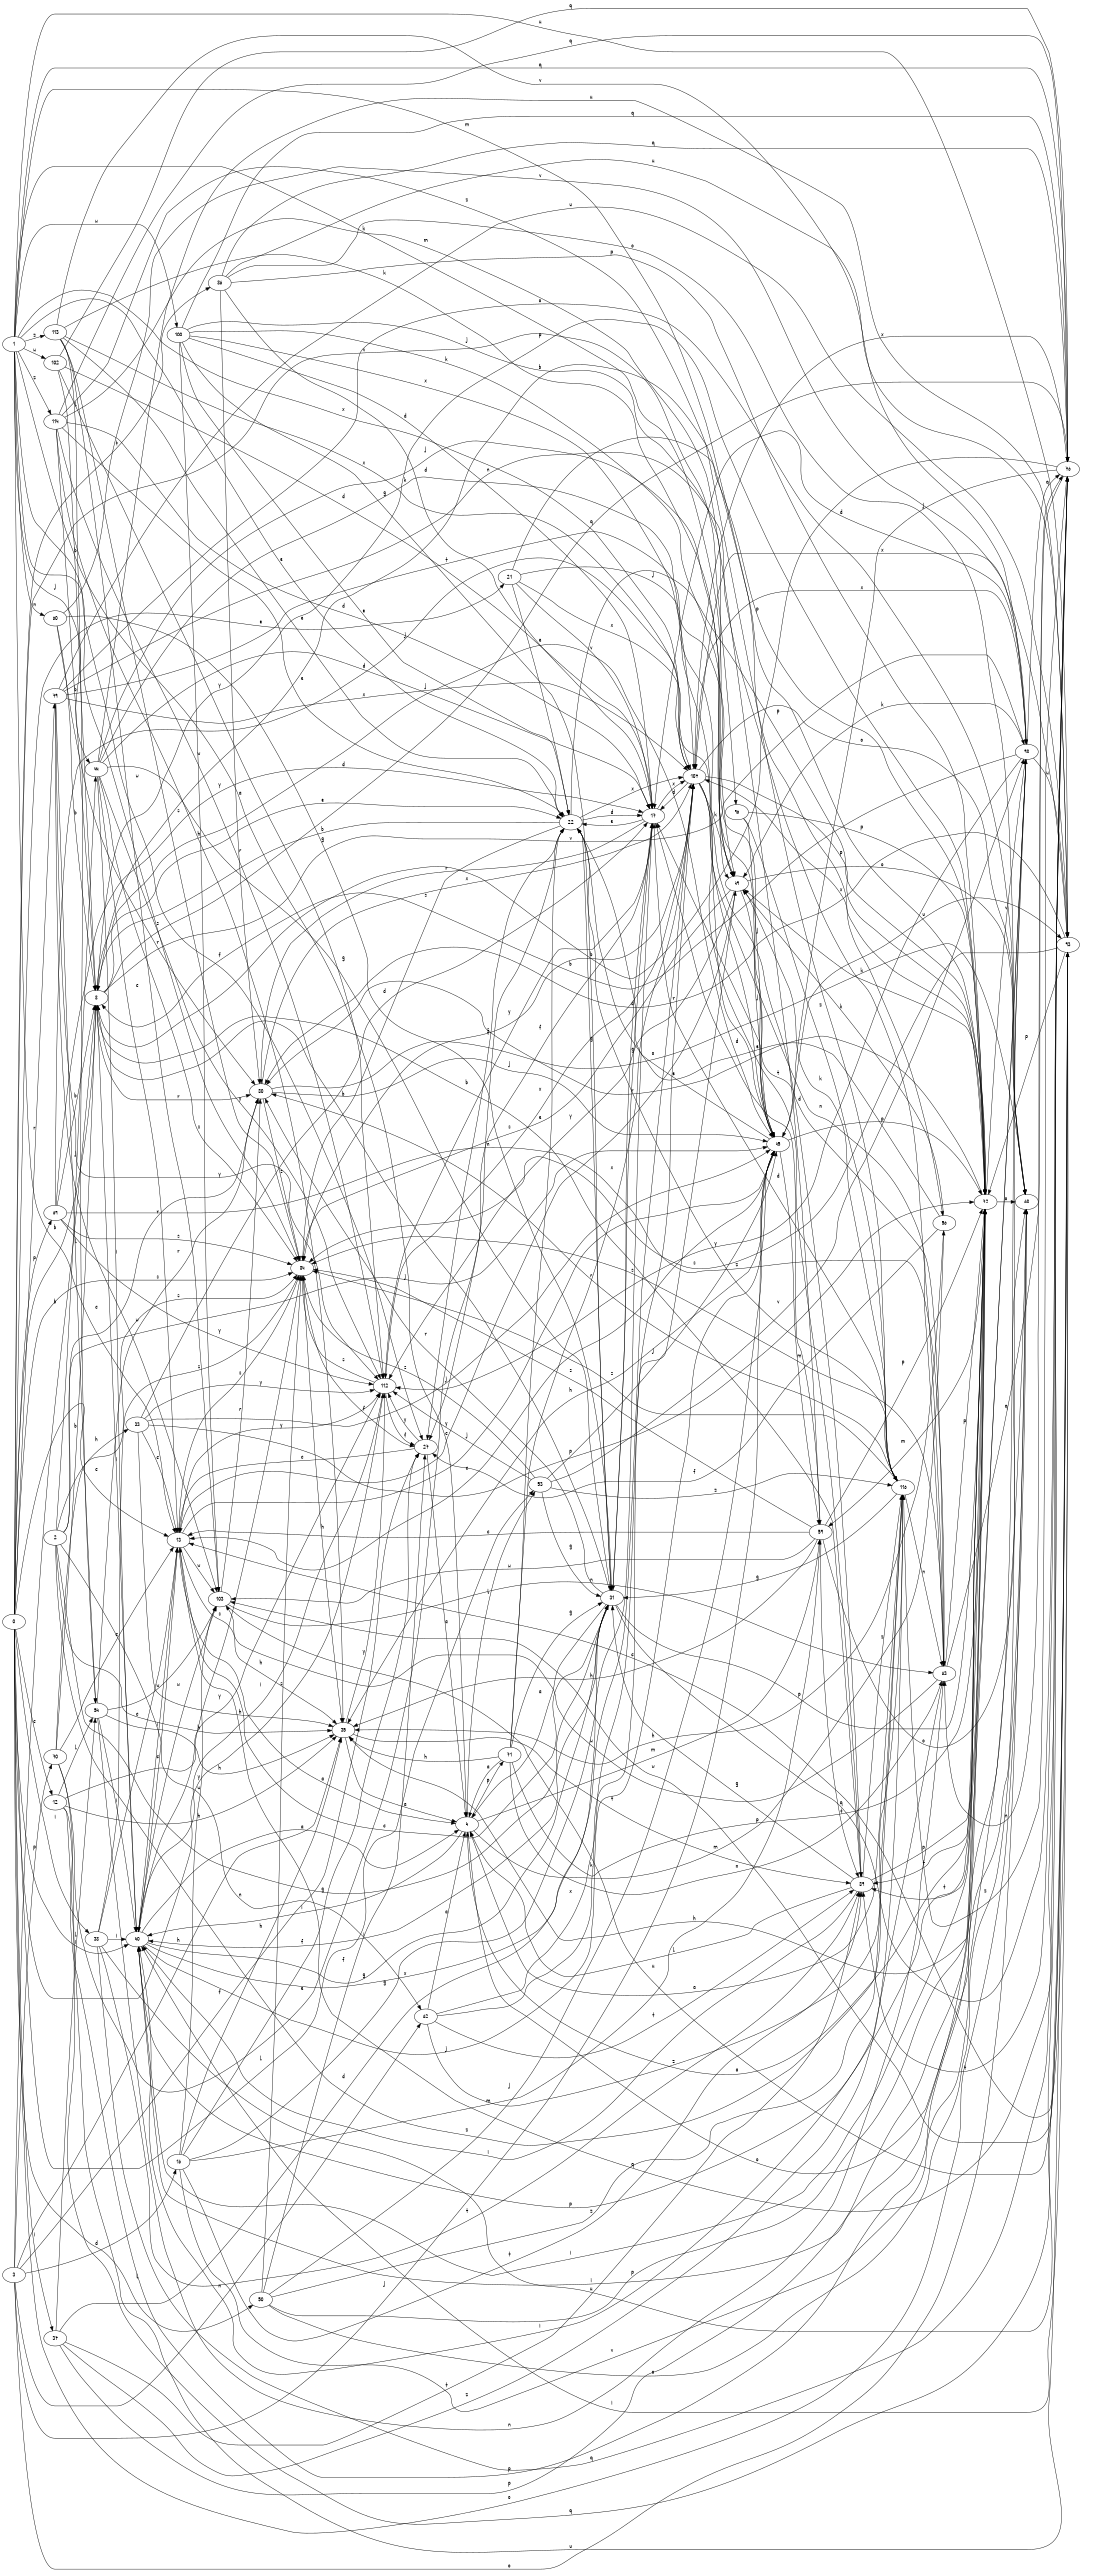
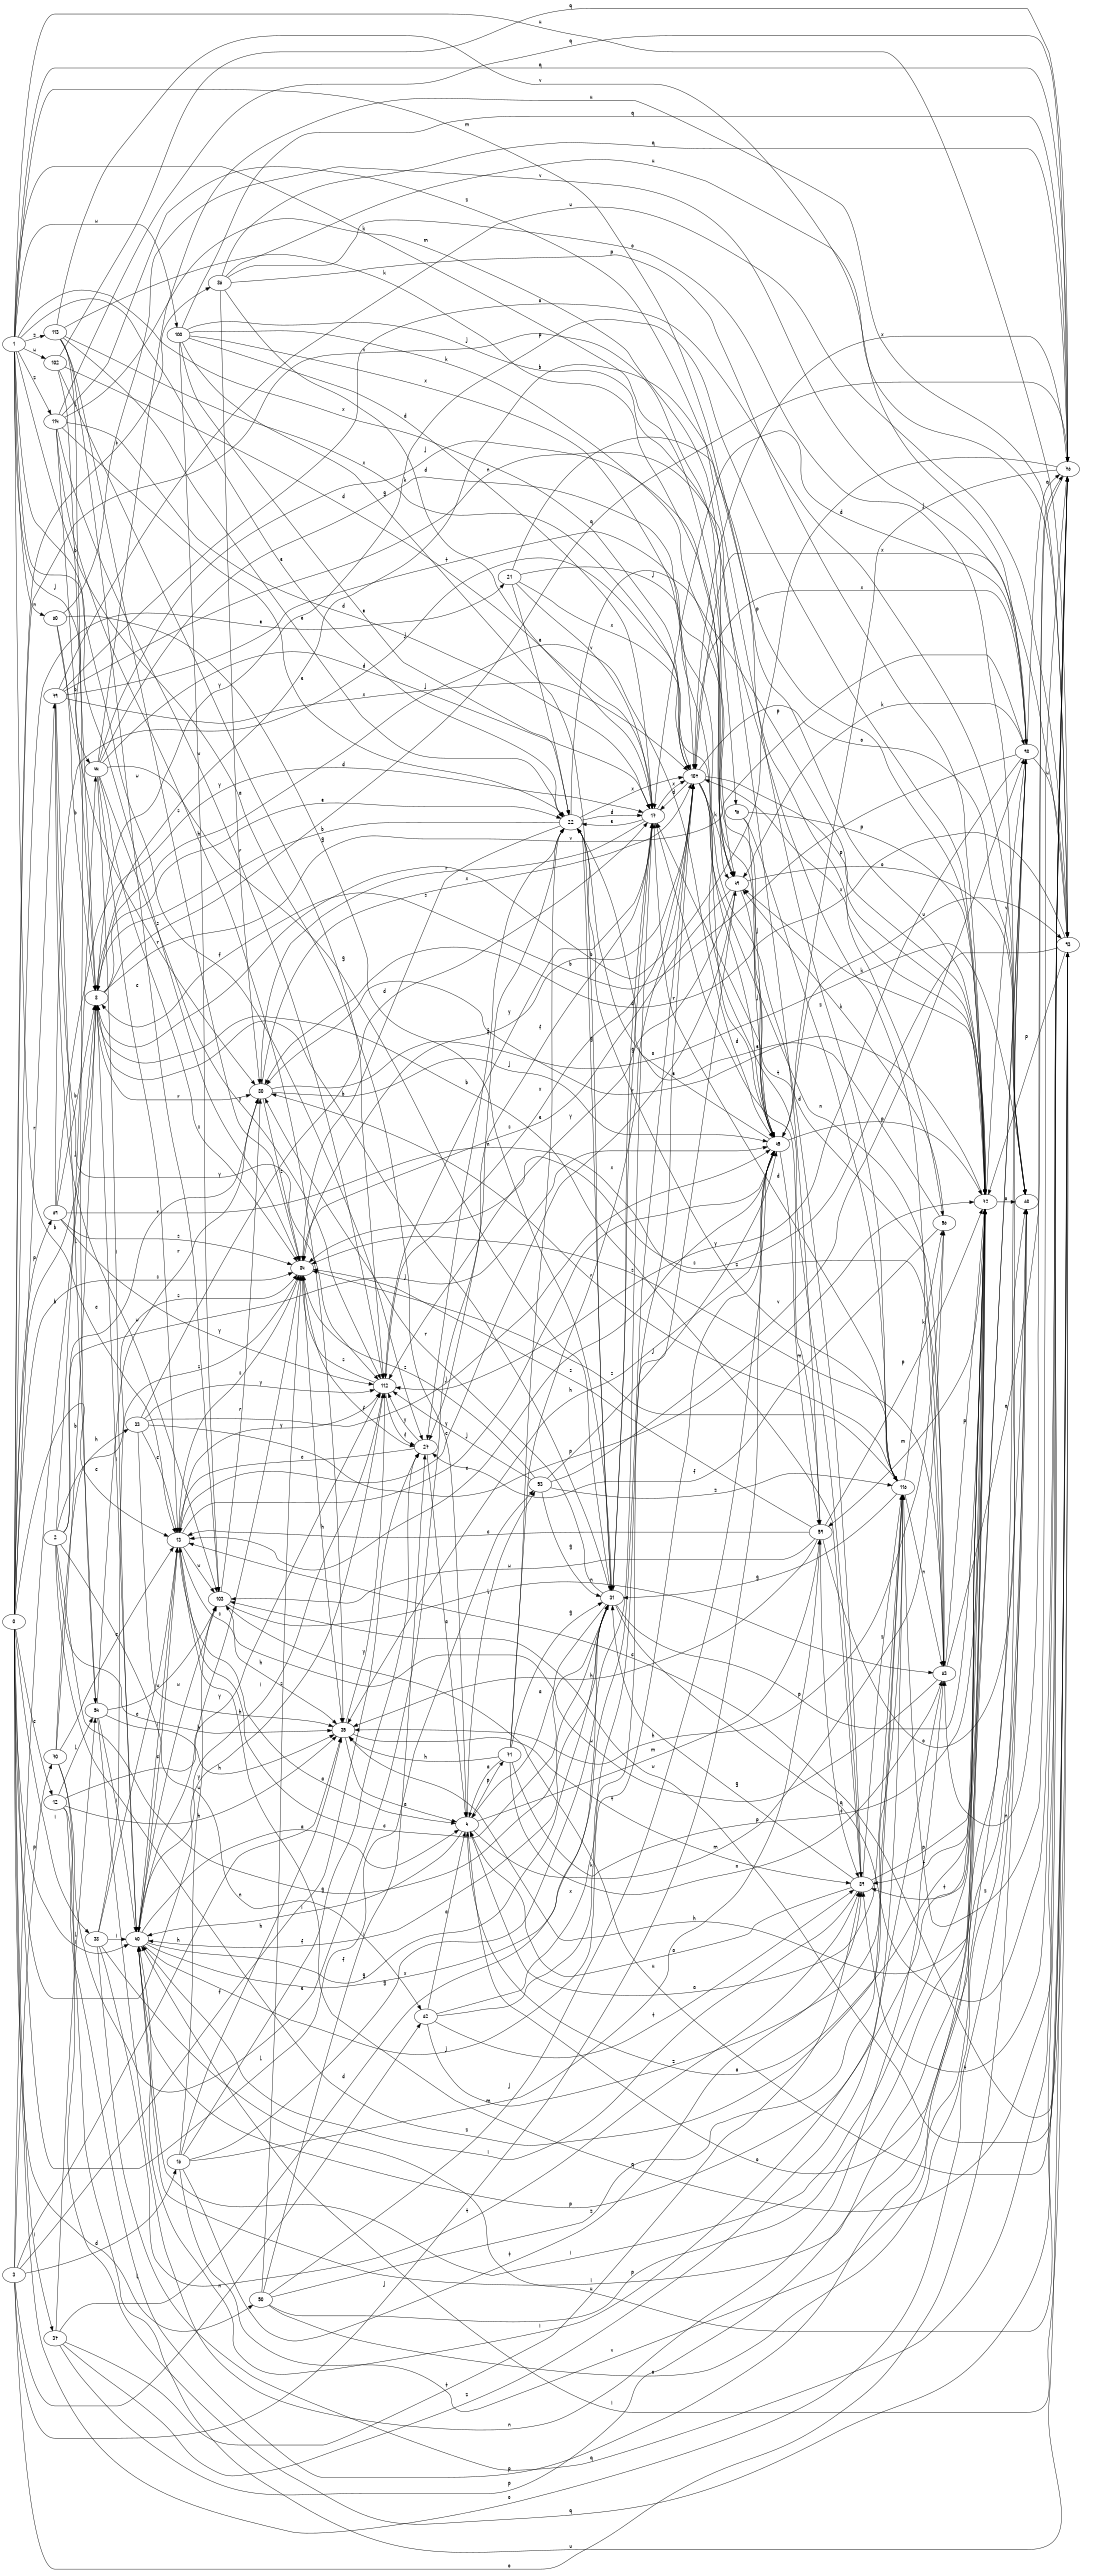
(848, 1177) -> (919, 1363)
(674, 1951) -> (674, 1951)
